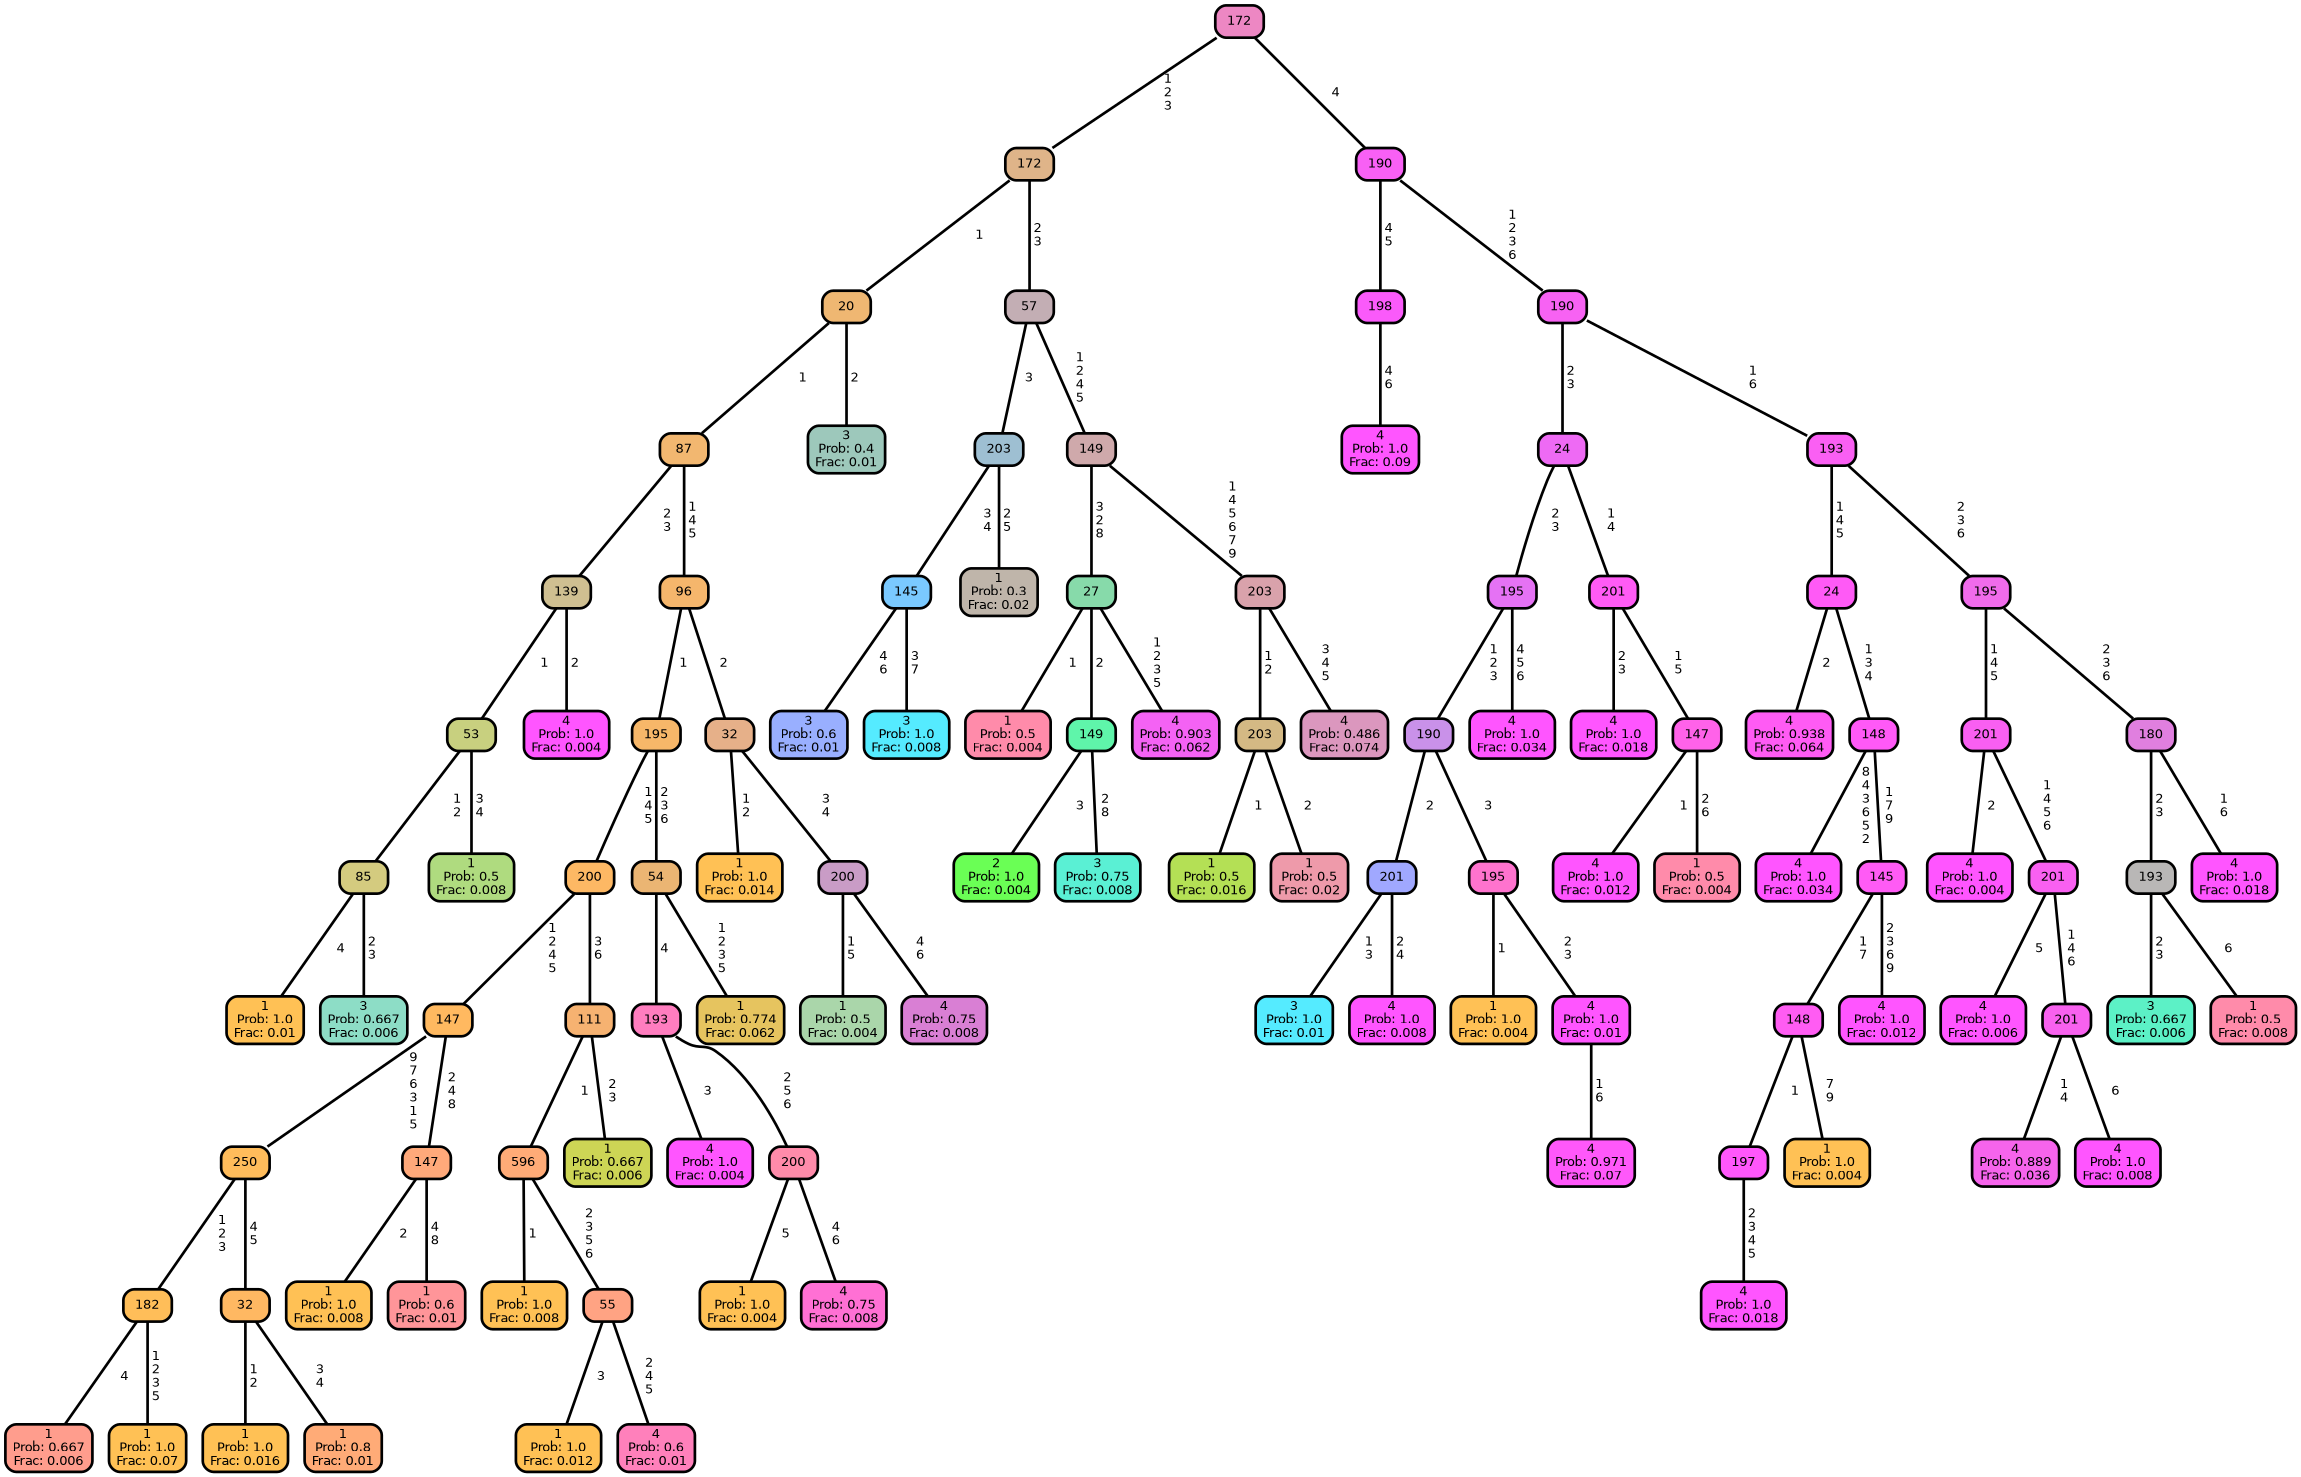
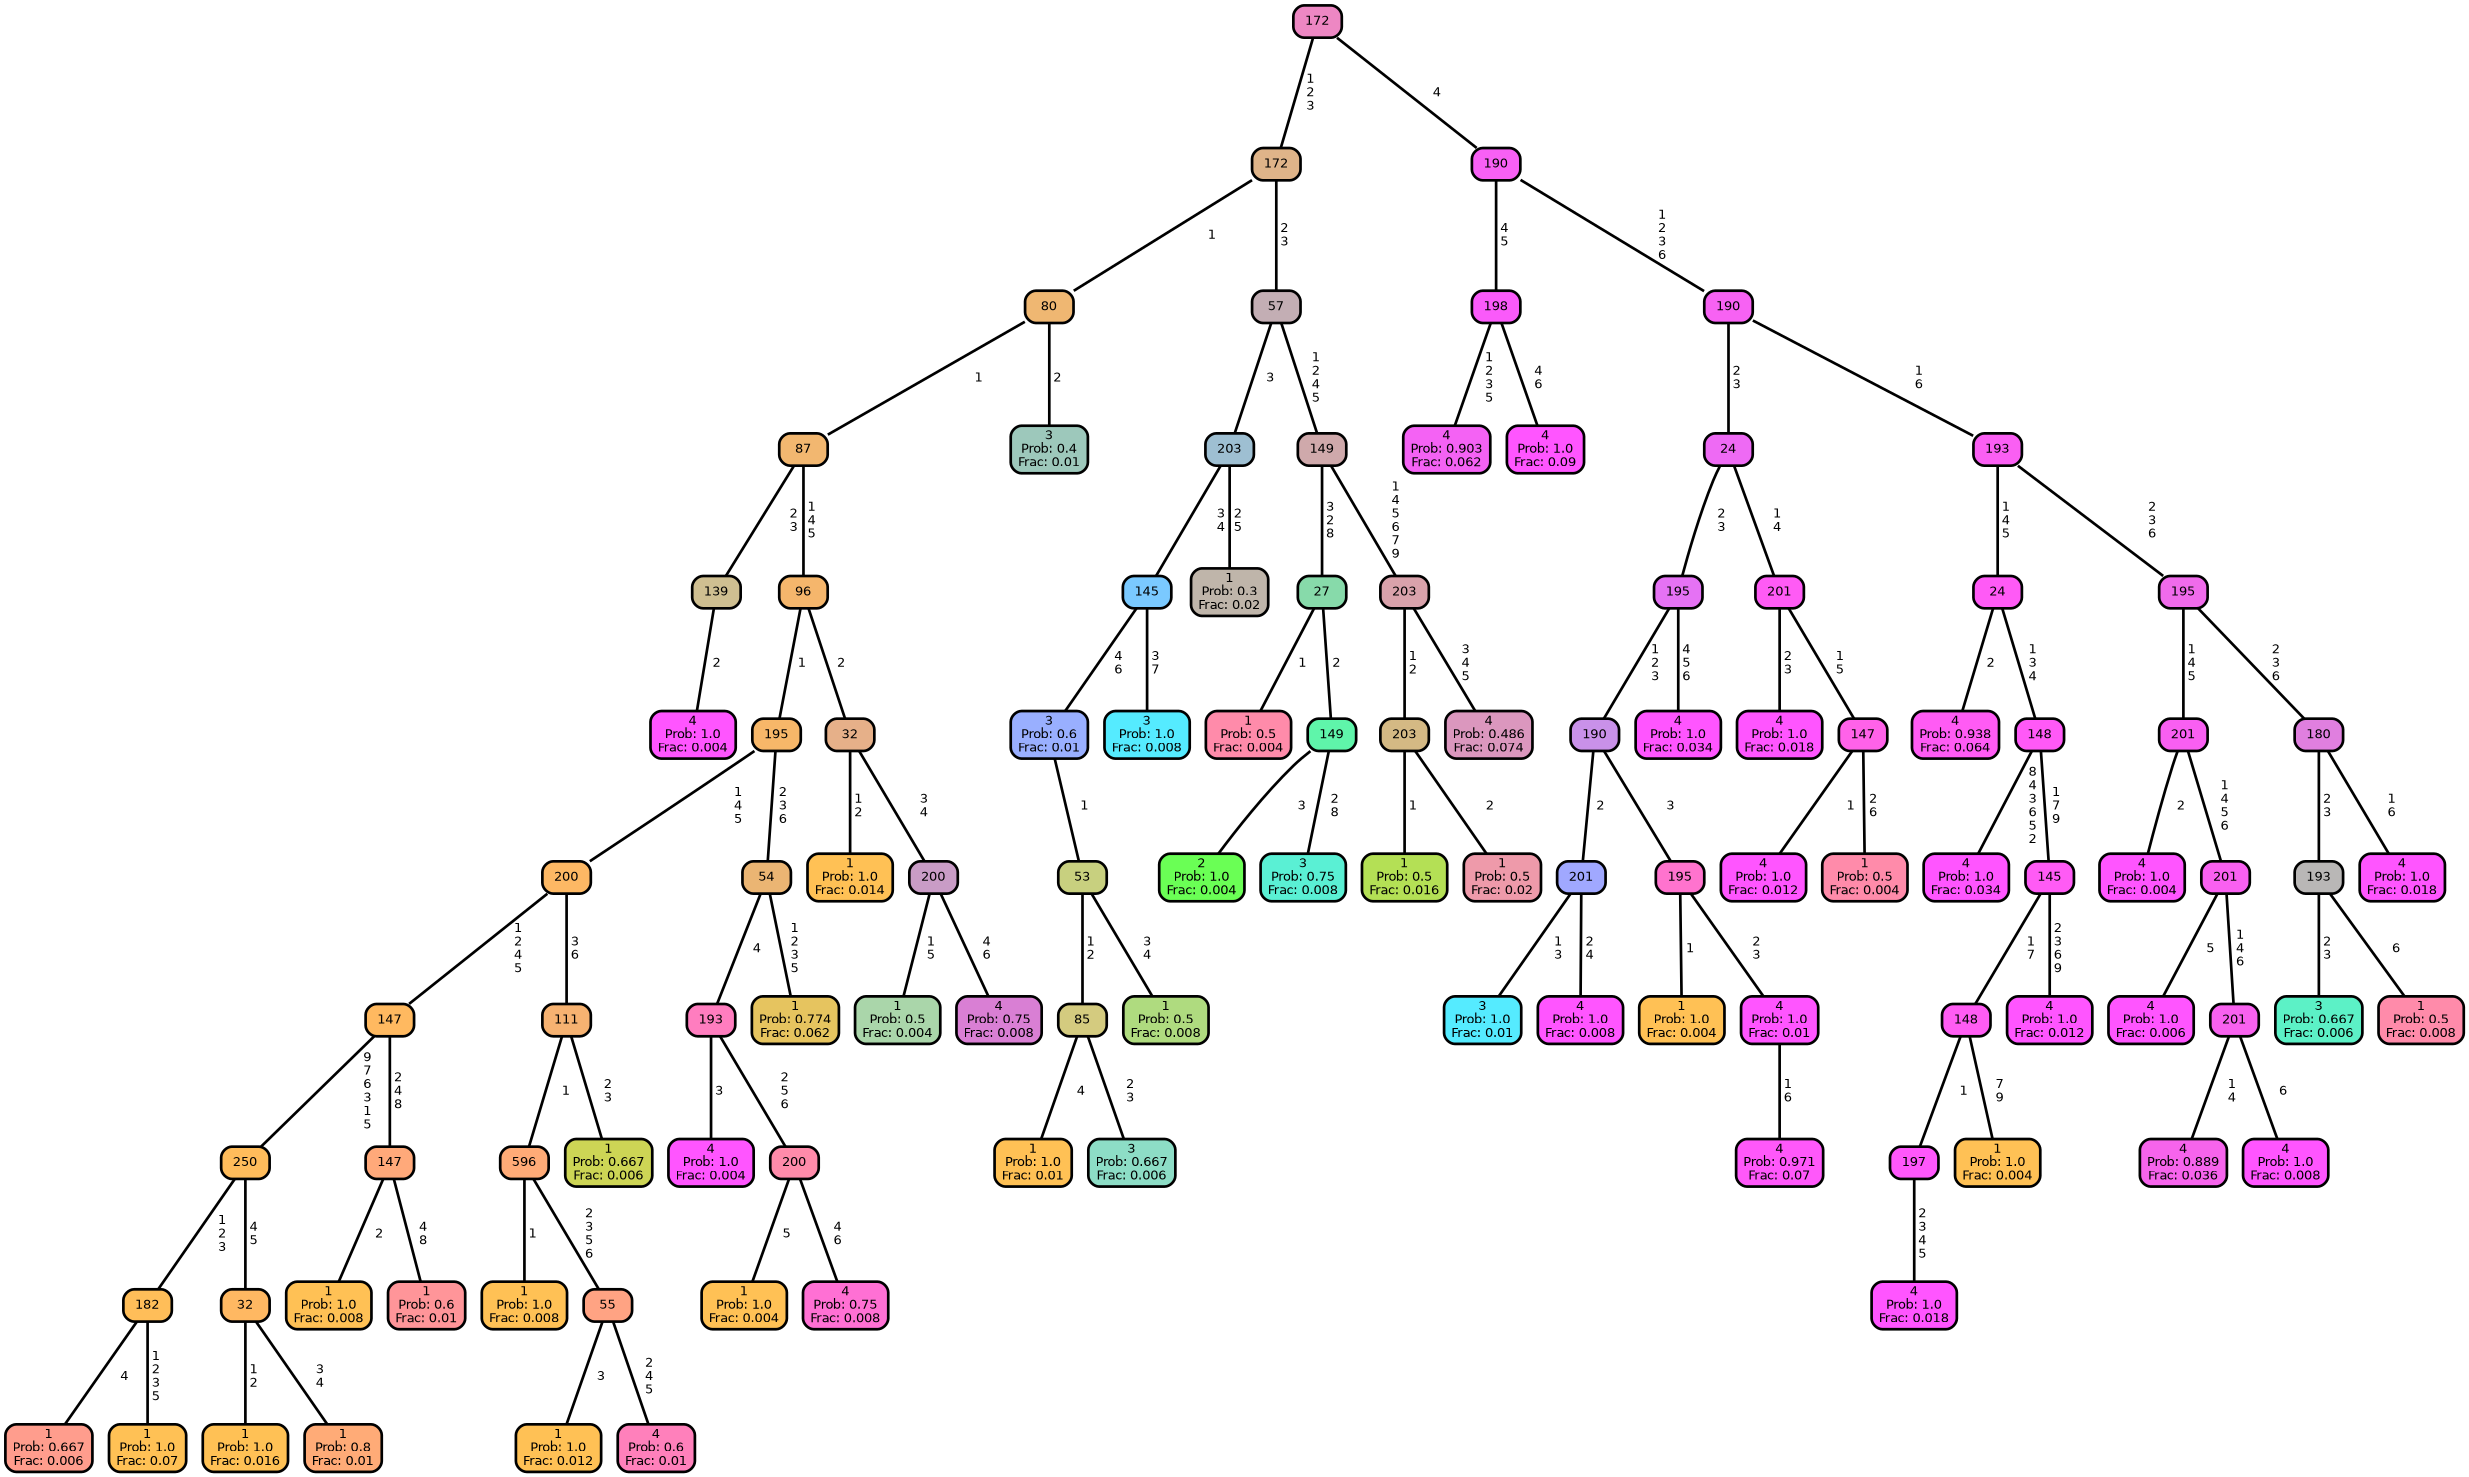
(847, 307) -> (1049, 307)
(1131, 660) -> (1473, 374)
(519, 664) -> (1067, 810)
